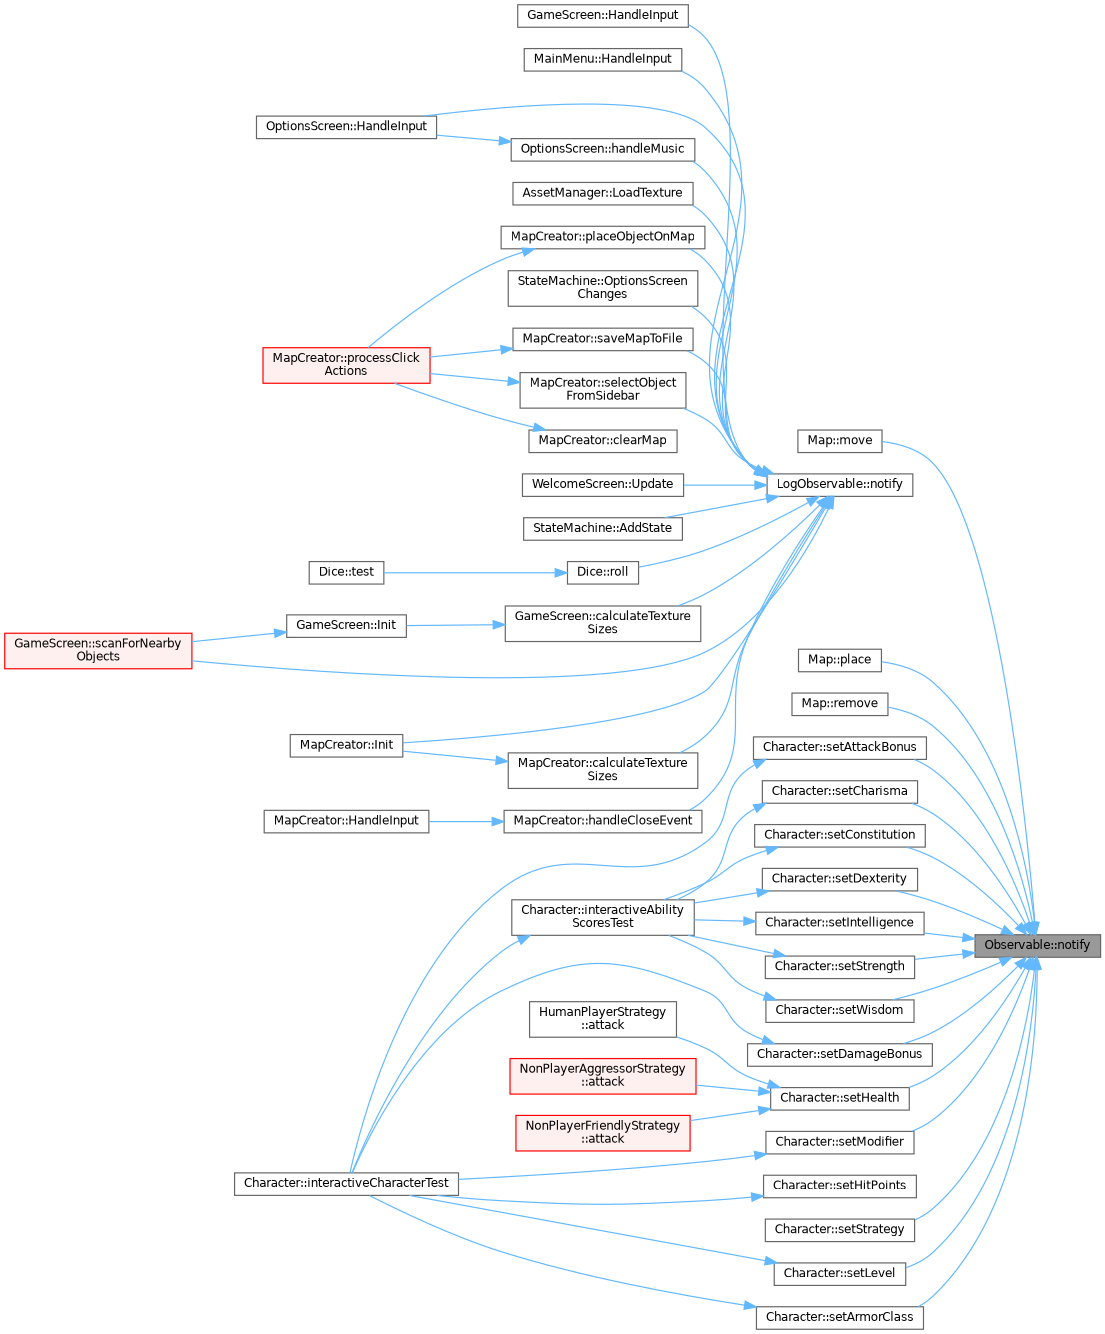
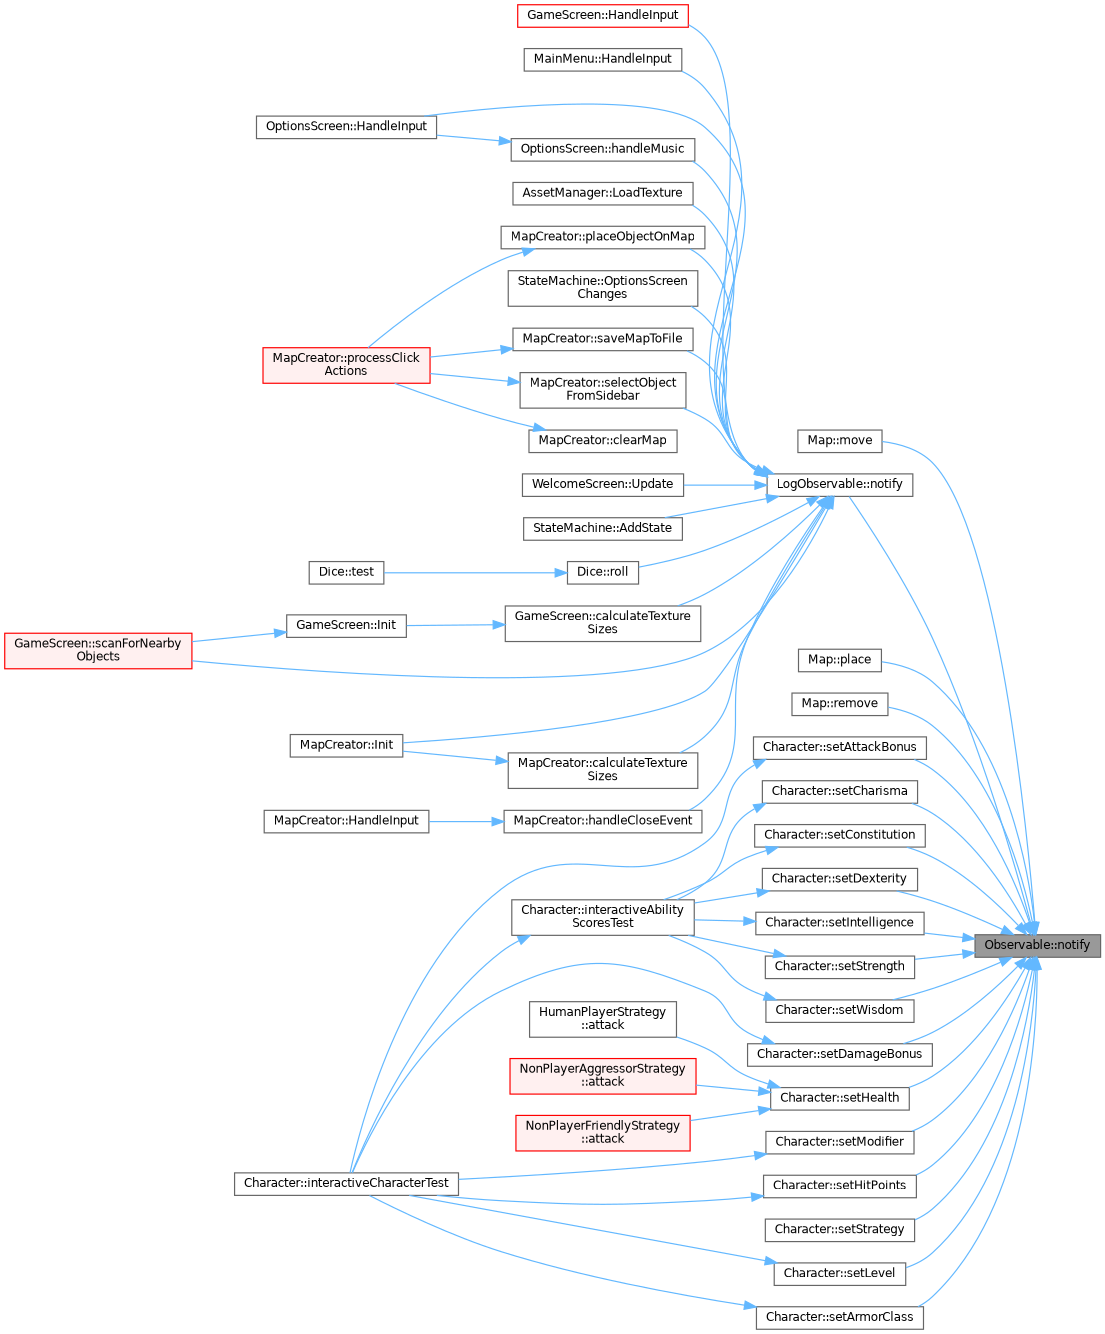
(603, 16) -> (603, 16)
none -> (955, 691)
none -> (994, 1084)
